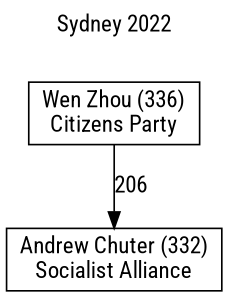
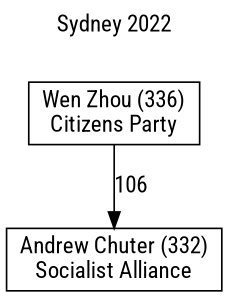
(131, 186) -> (131, 186)
